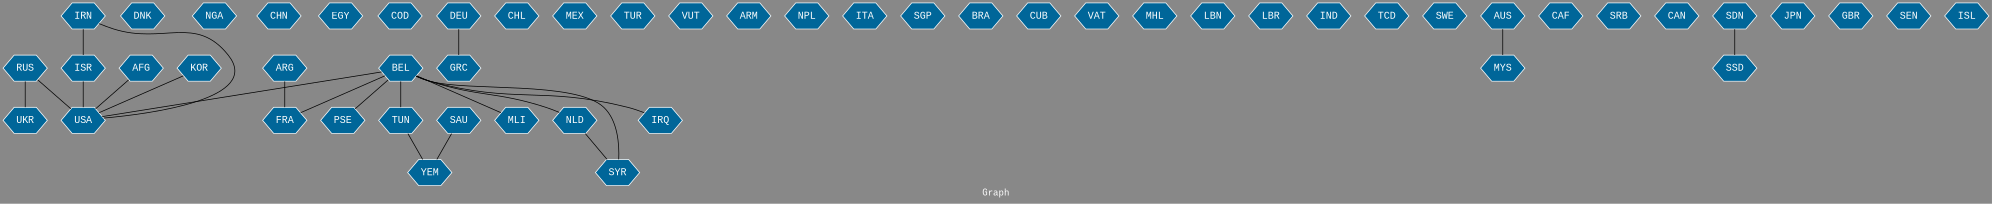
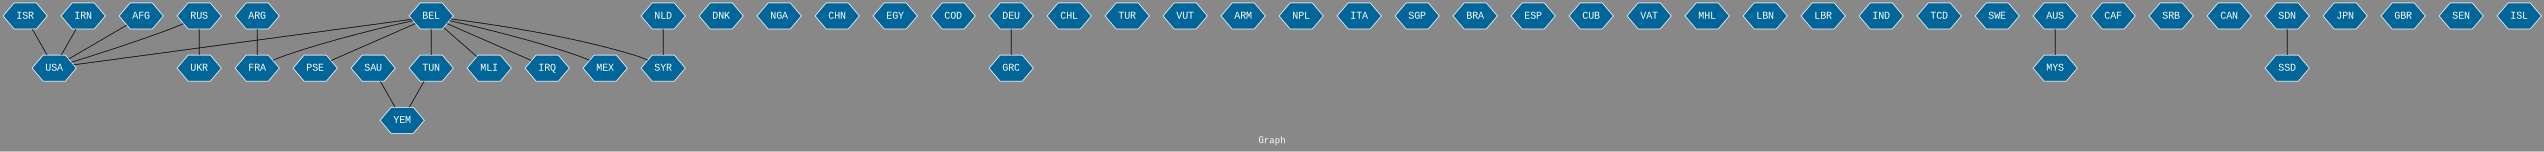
none -> (1533, 16)
(83, 42) -> none
(199, 68) -> none
(513, 99) -> (520, 38)
